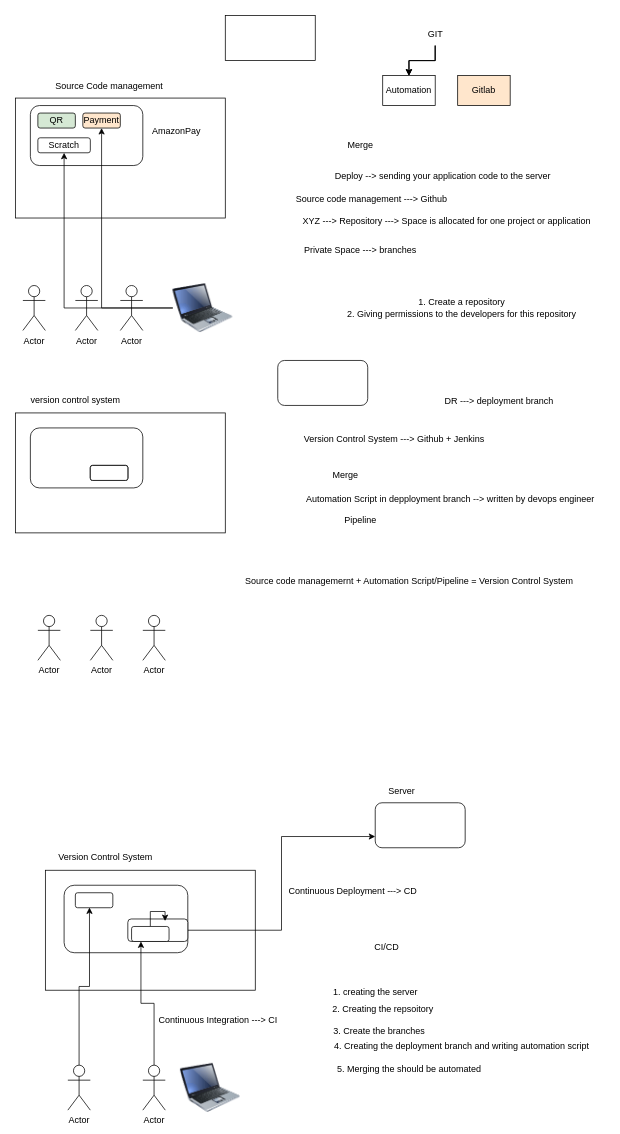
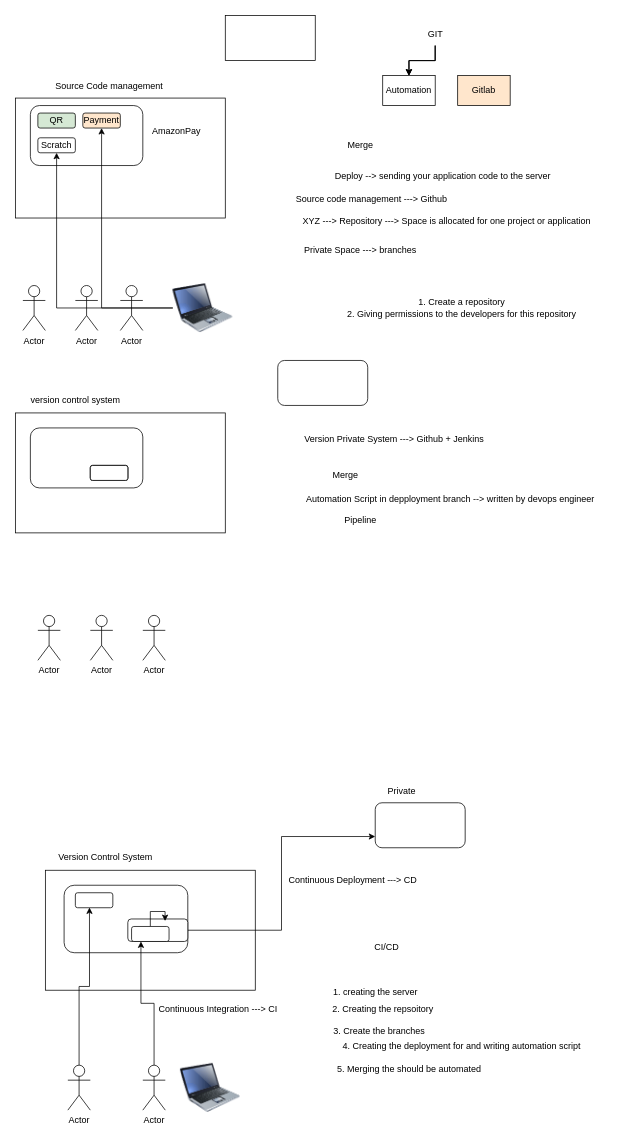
(64, 145) -> (57, 145)
(499, 402) -> none
(395, 439) -> (395, 439)
(409, 582) -> none
(402, 792) -> (402, 792)
(353, 891) -> (353, 880)
(218, 1020) -> (218, 1009)
(462, 1047) -> (462, 1047)
